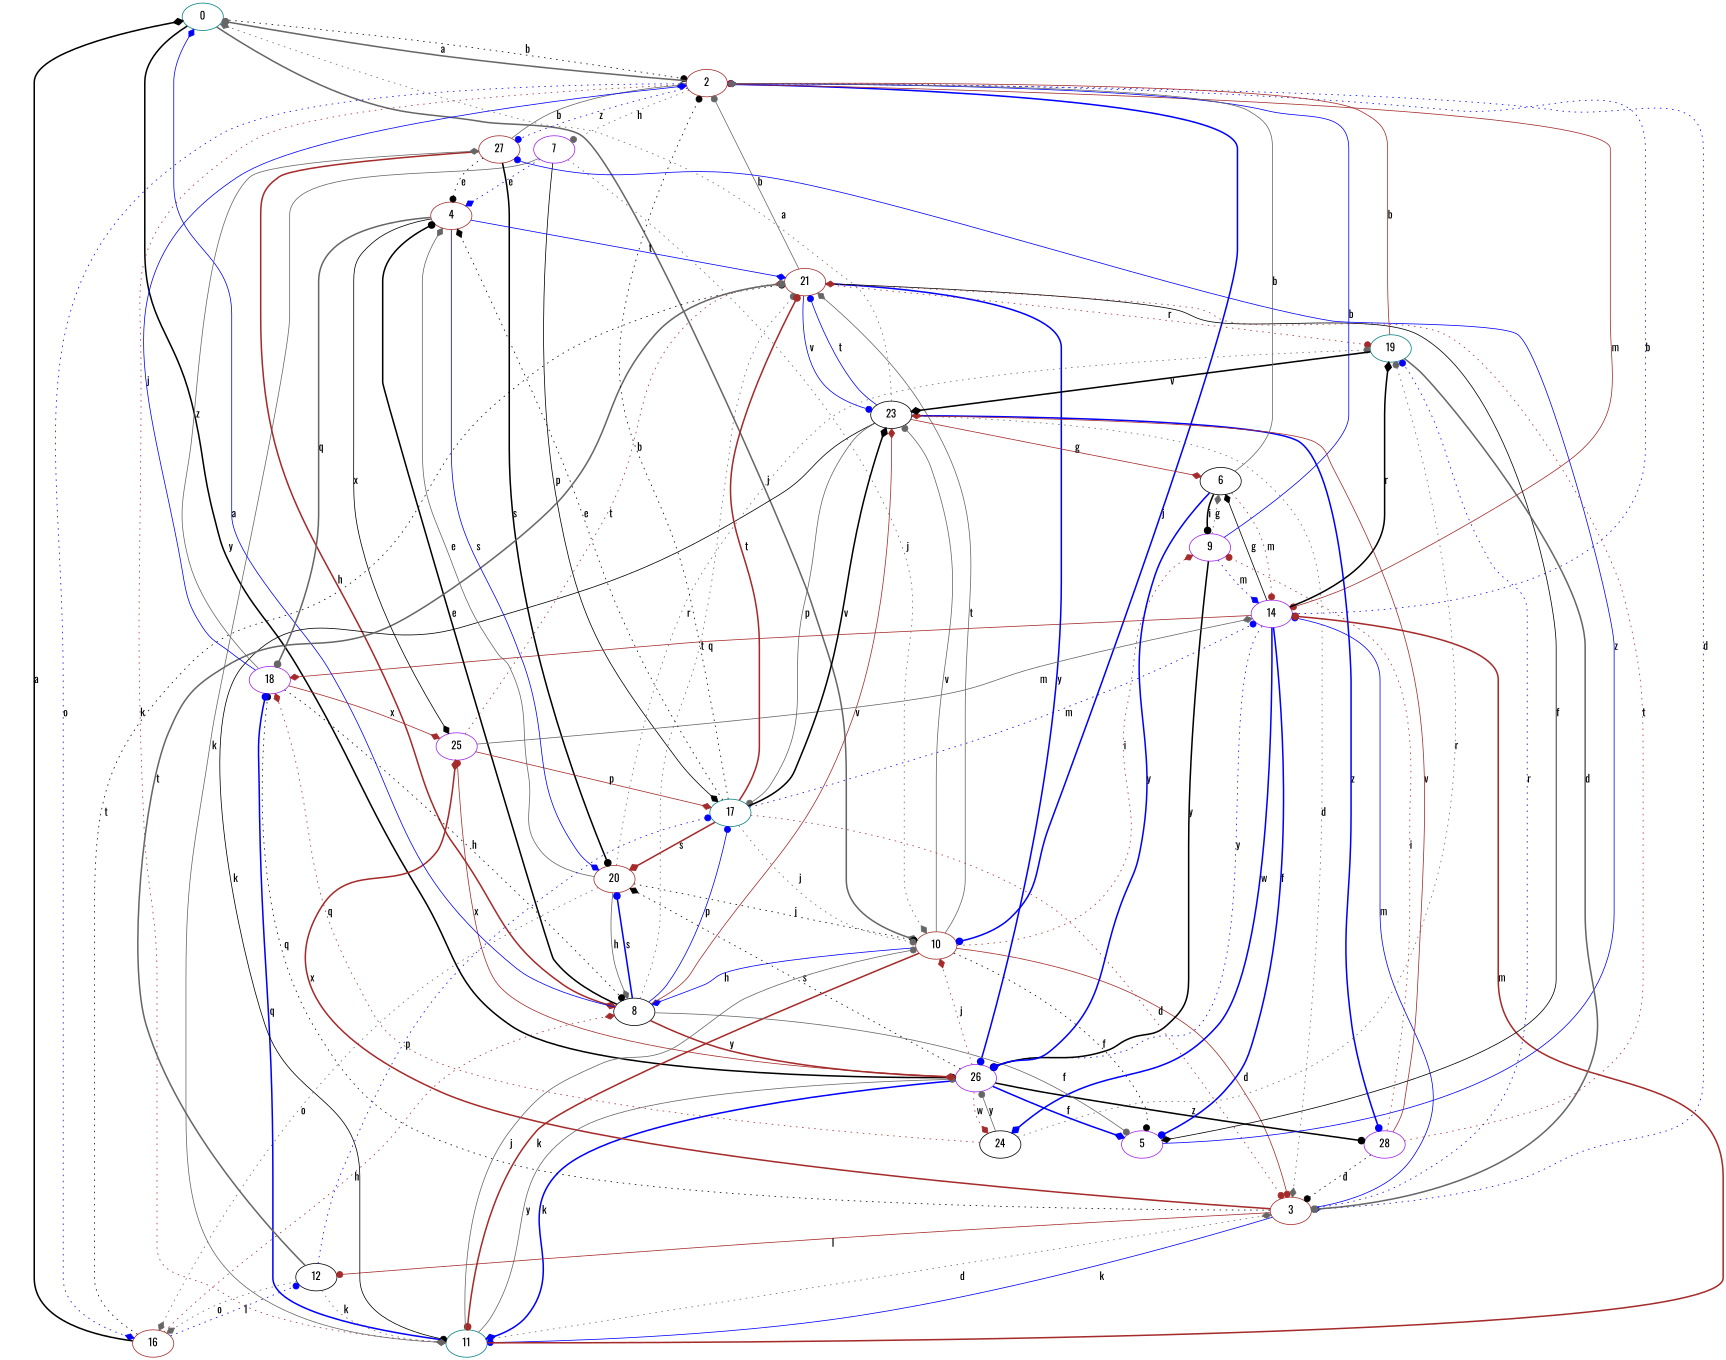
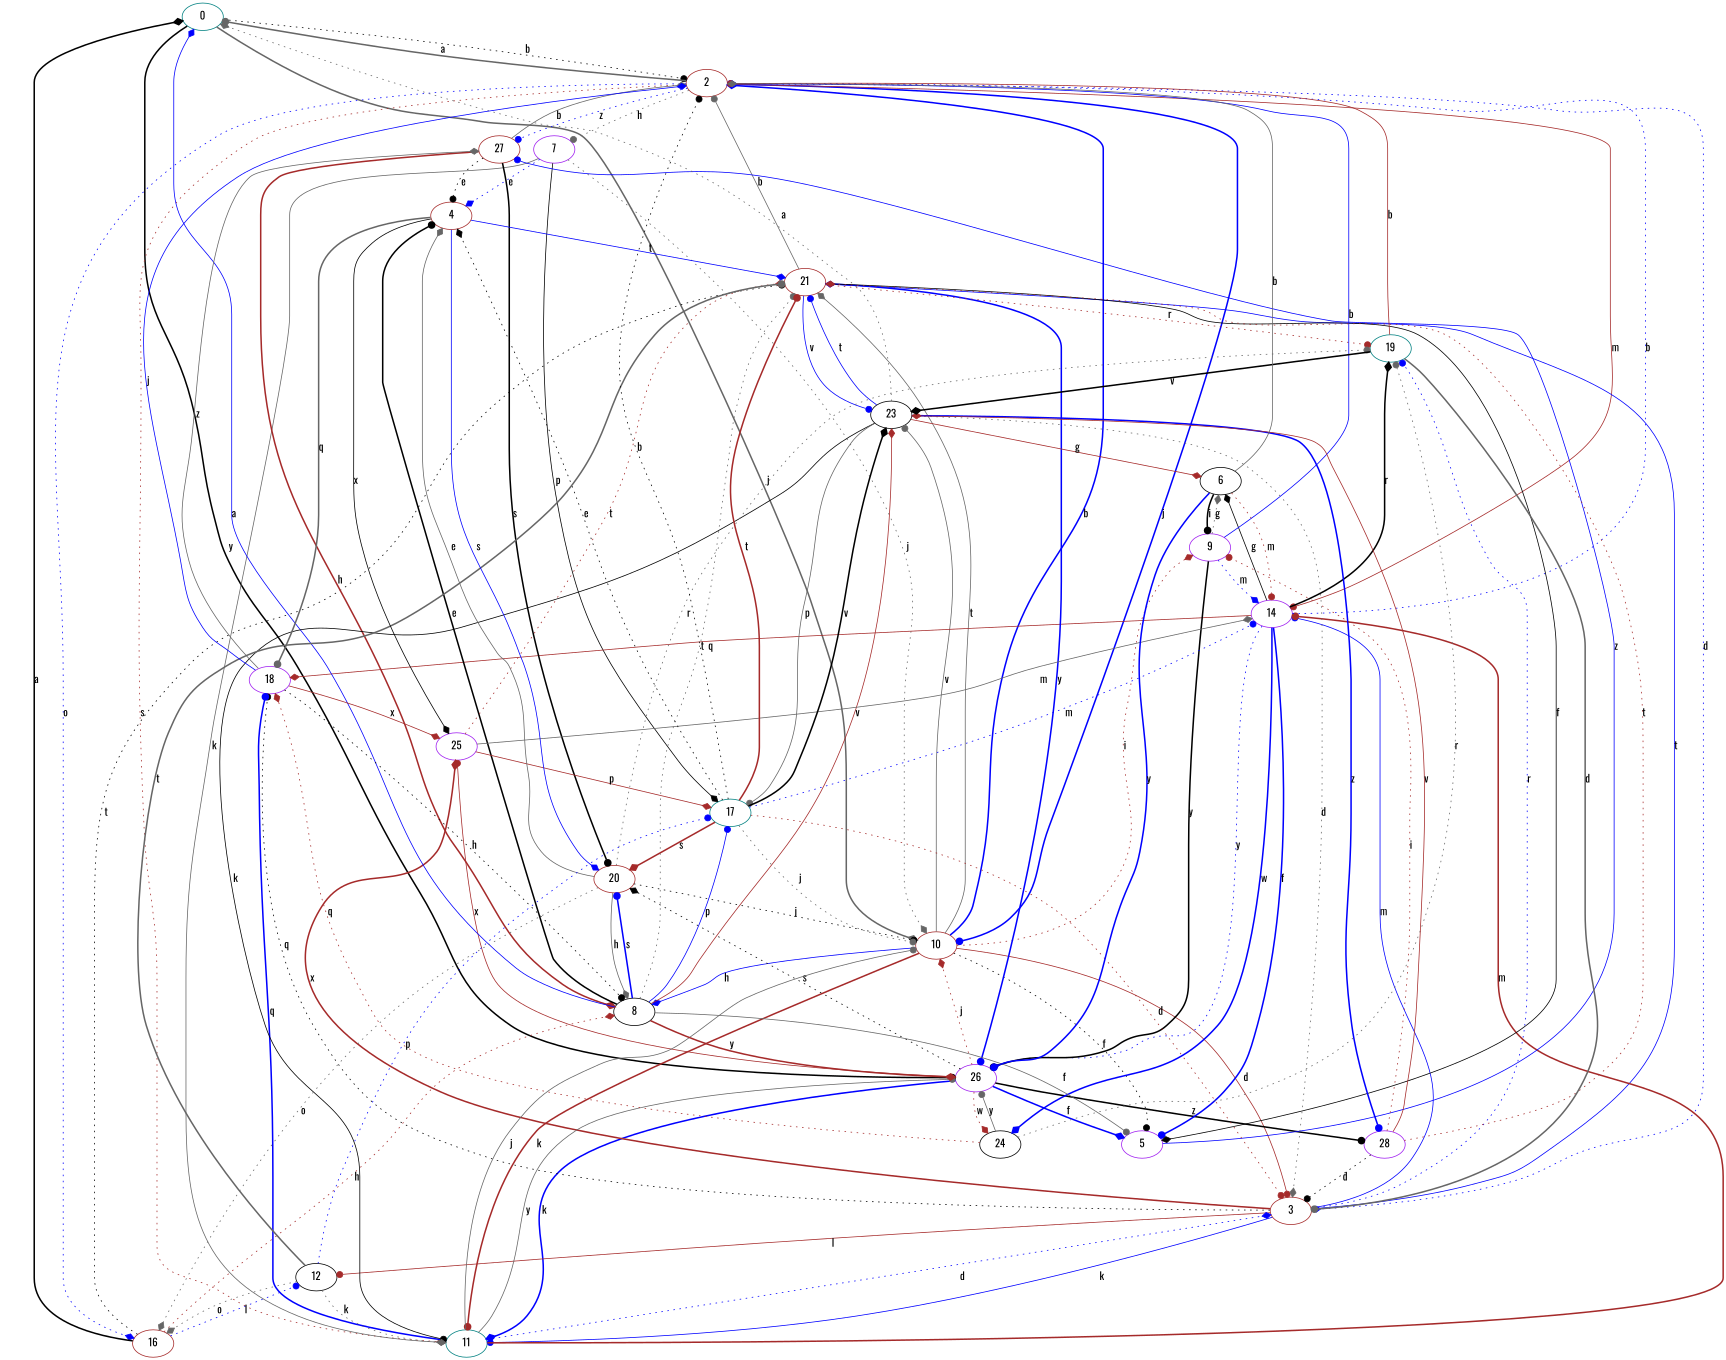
none -> (1103, 370)
none -> (1674, 513)
(143, 713) -> (143, 713)
(874, 1278) -> (874, 1278)
